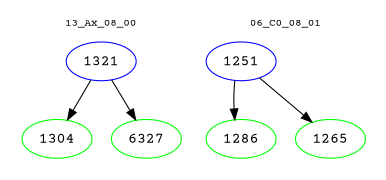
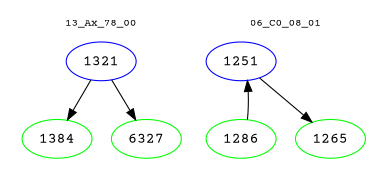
(101, 23) -> (101, 23)
(234, 95) -> (248, 106)
(57, 139) -> (57, 139)
